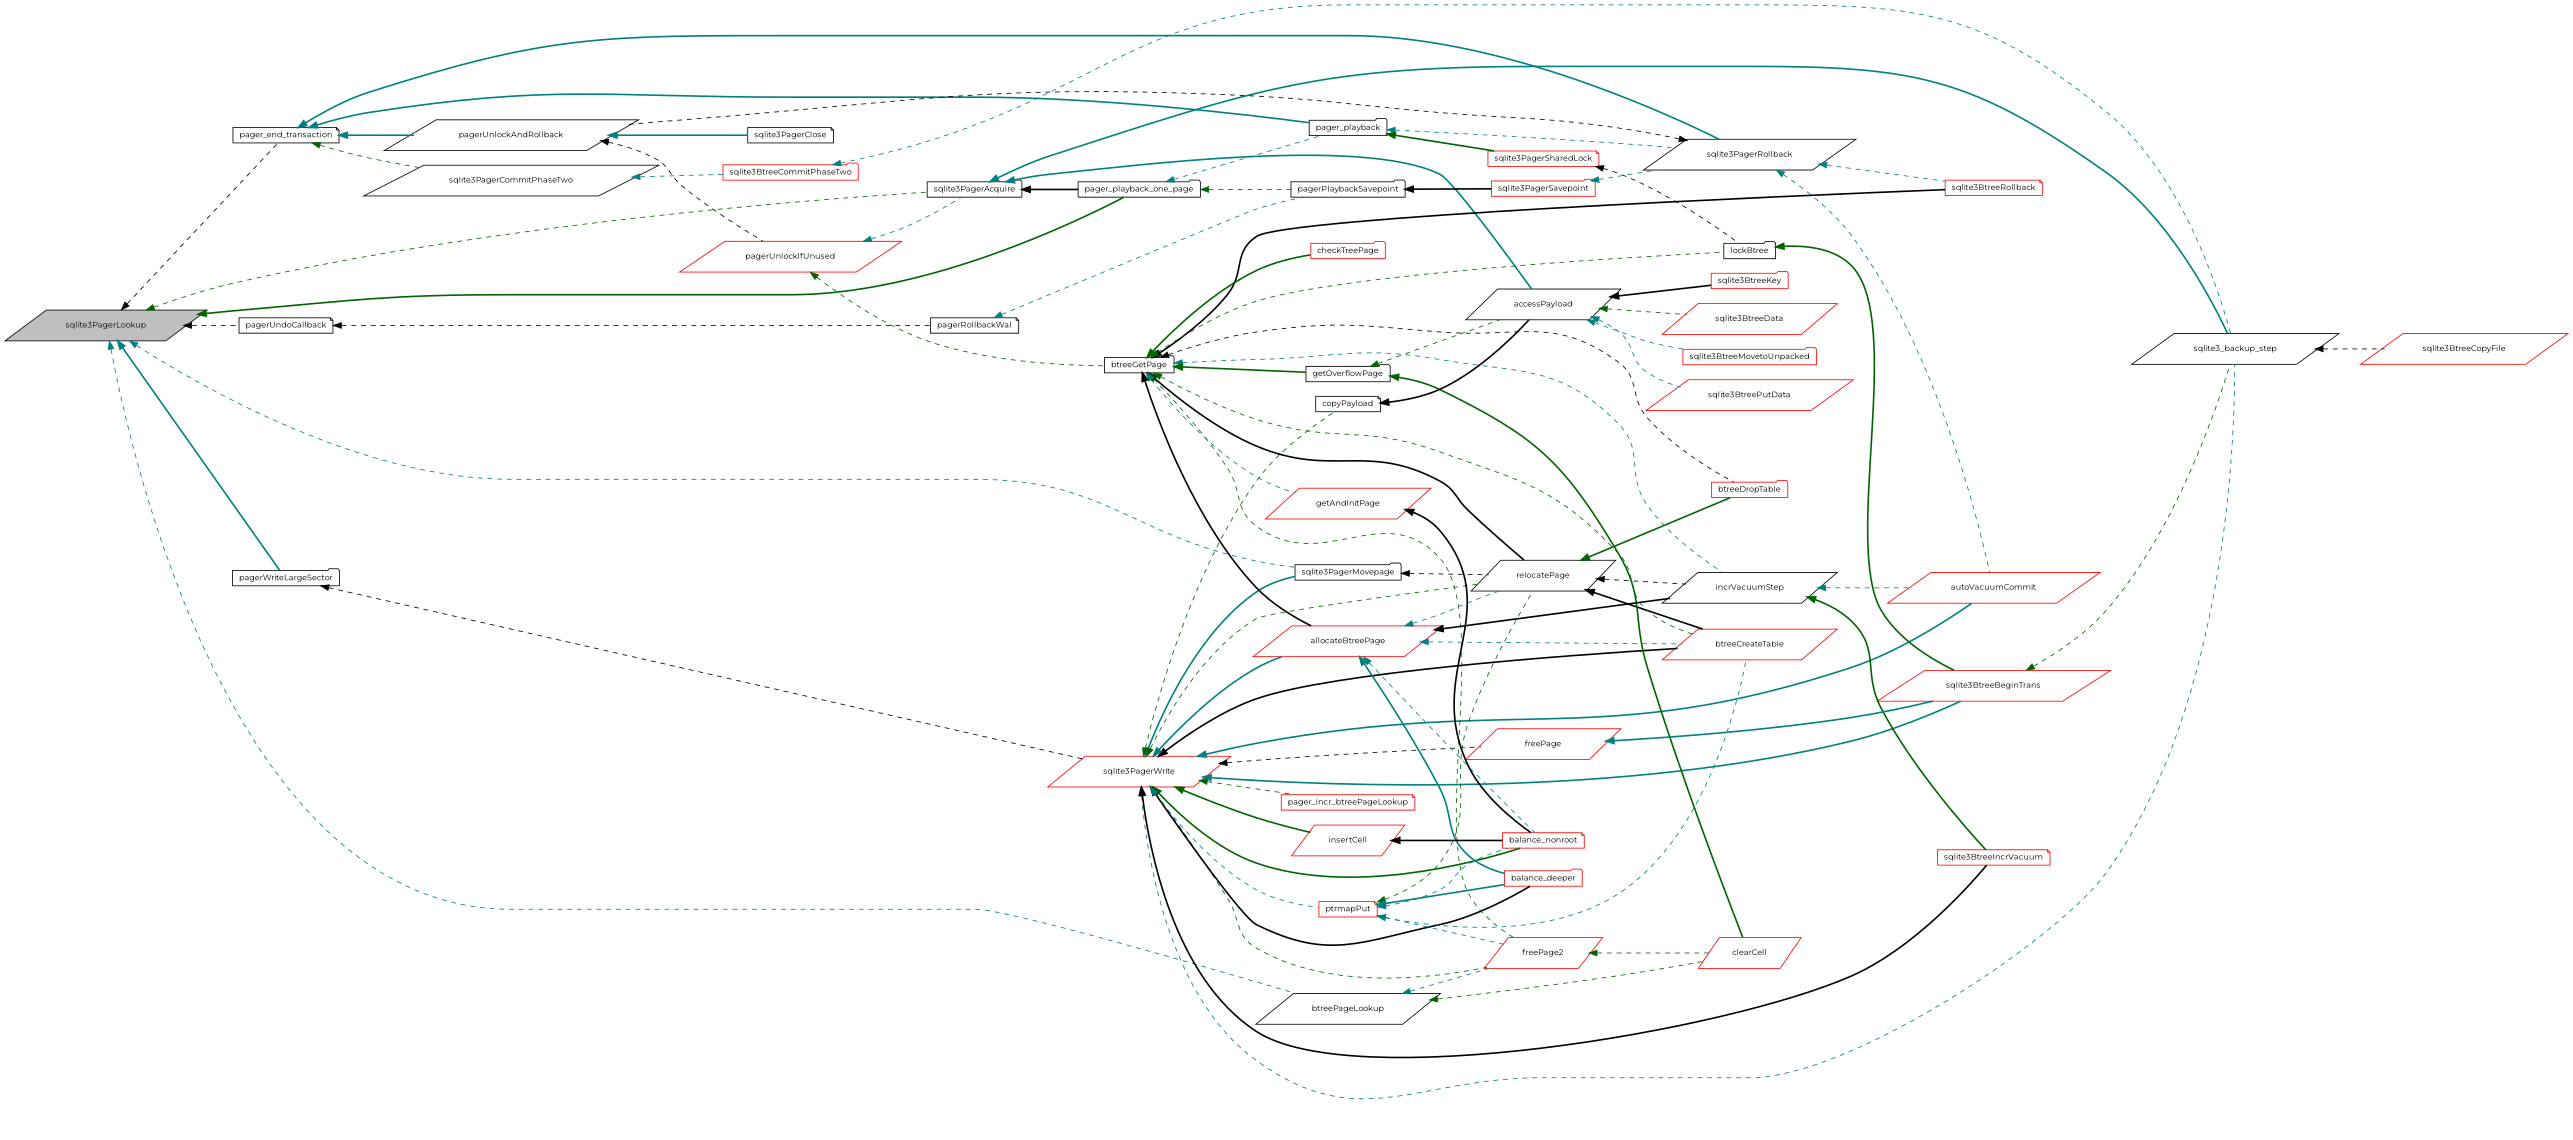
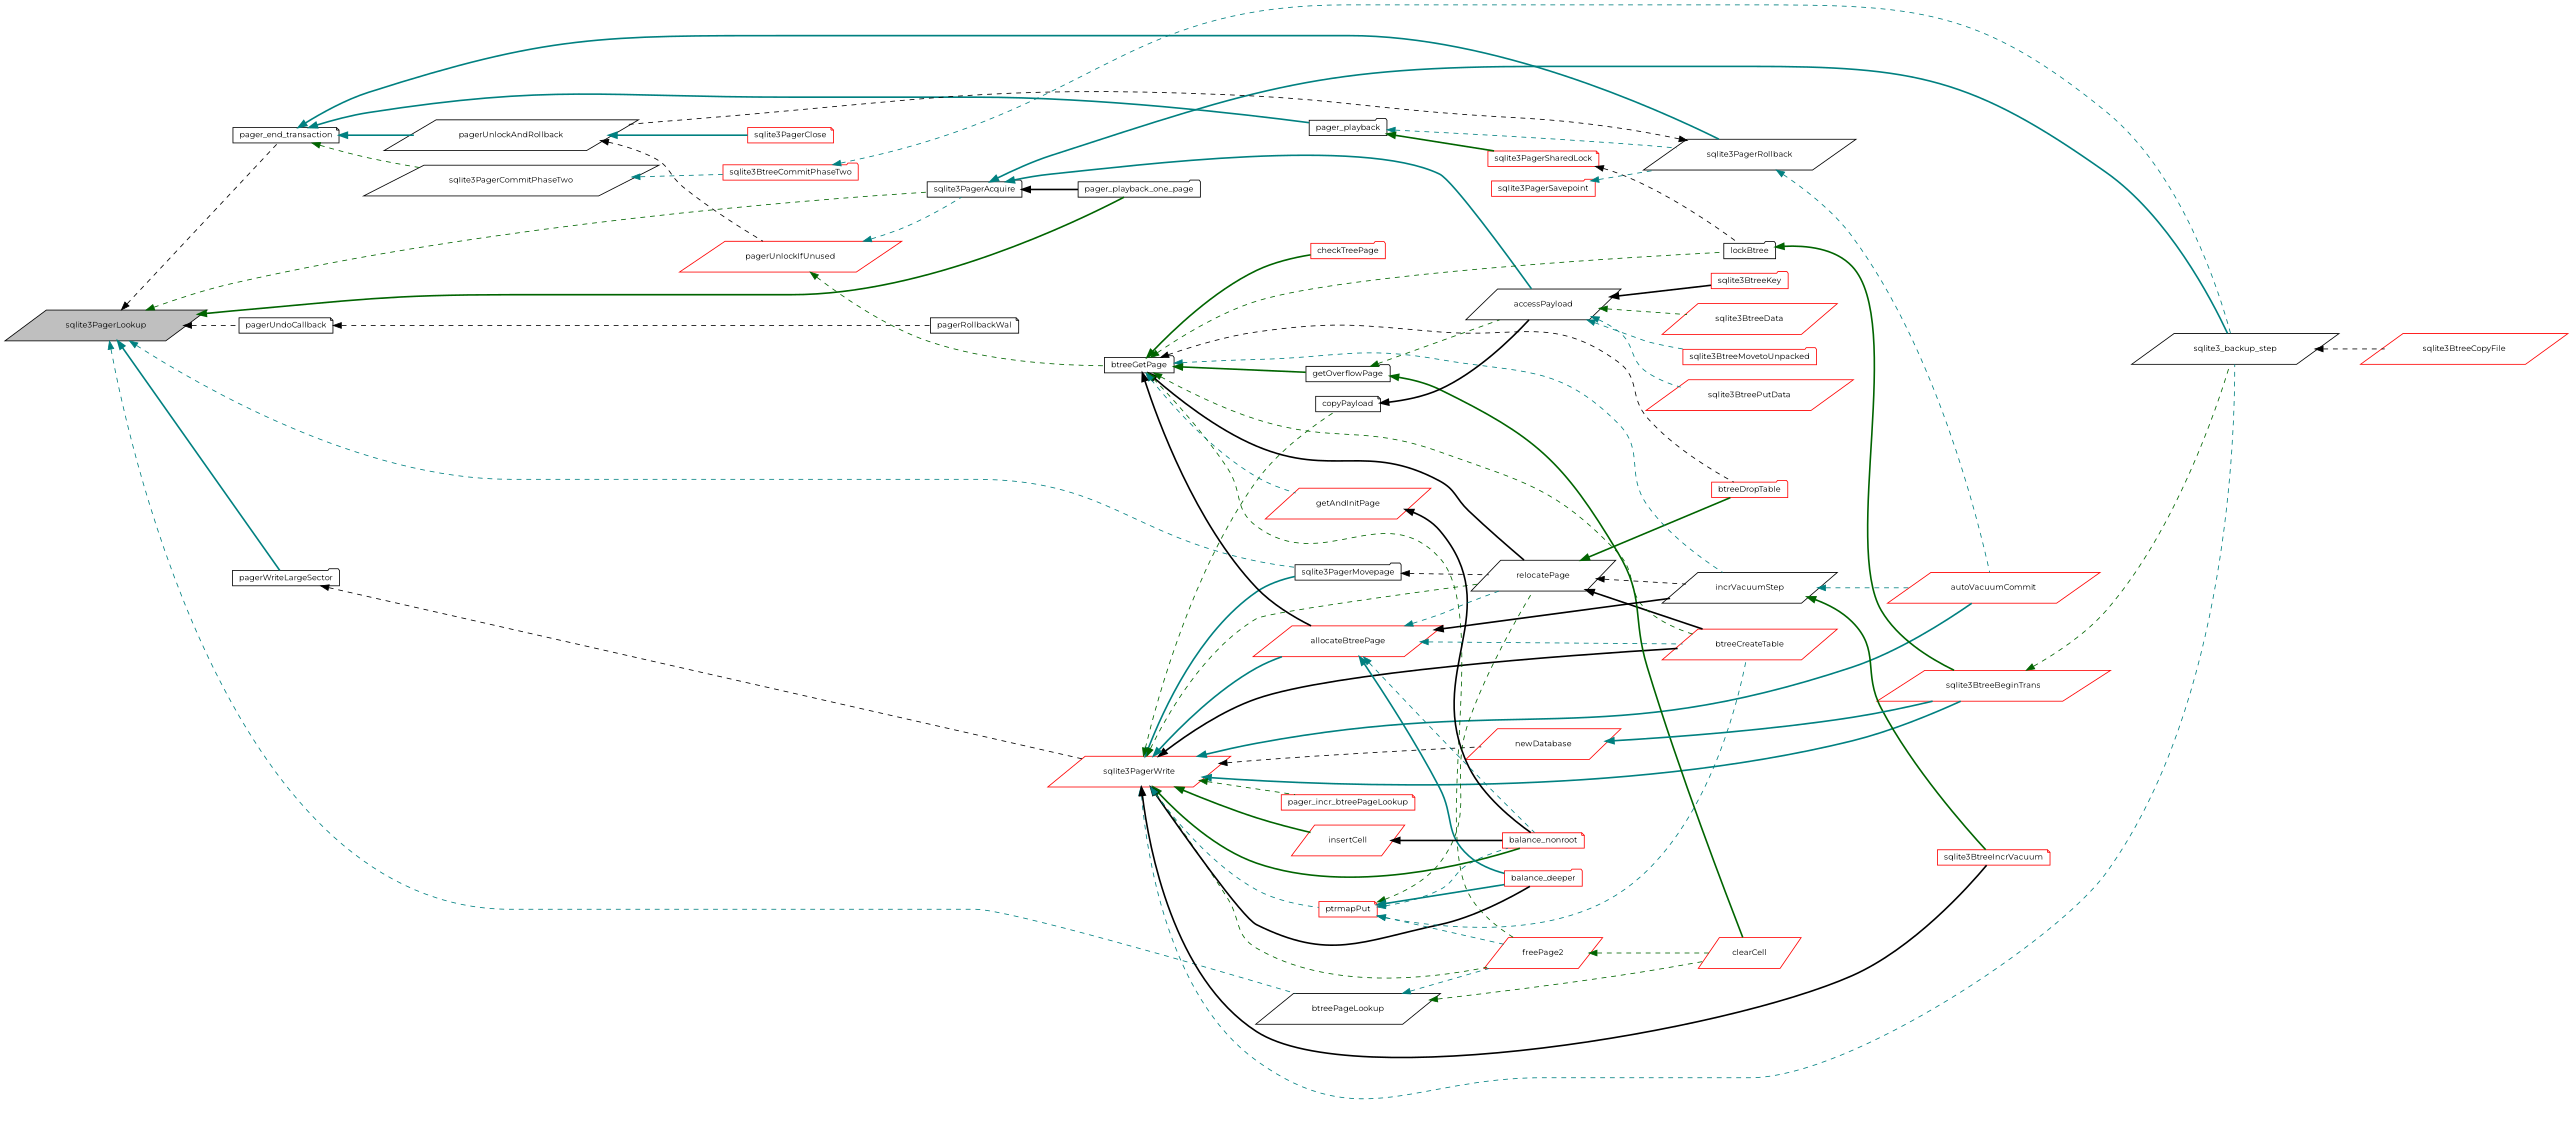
(791, 135) -> (791, 135)
(1229, 163) -> none
(1994, 188) -> none
(1348, 189) -> none
(1543, 744) -> (1543, 744)
